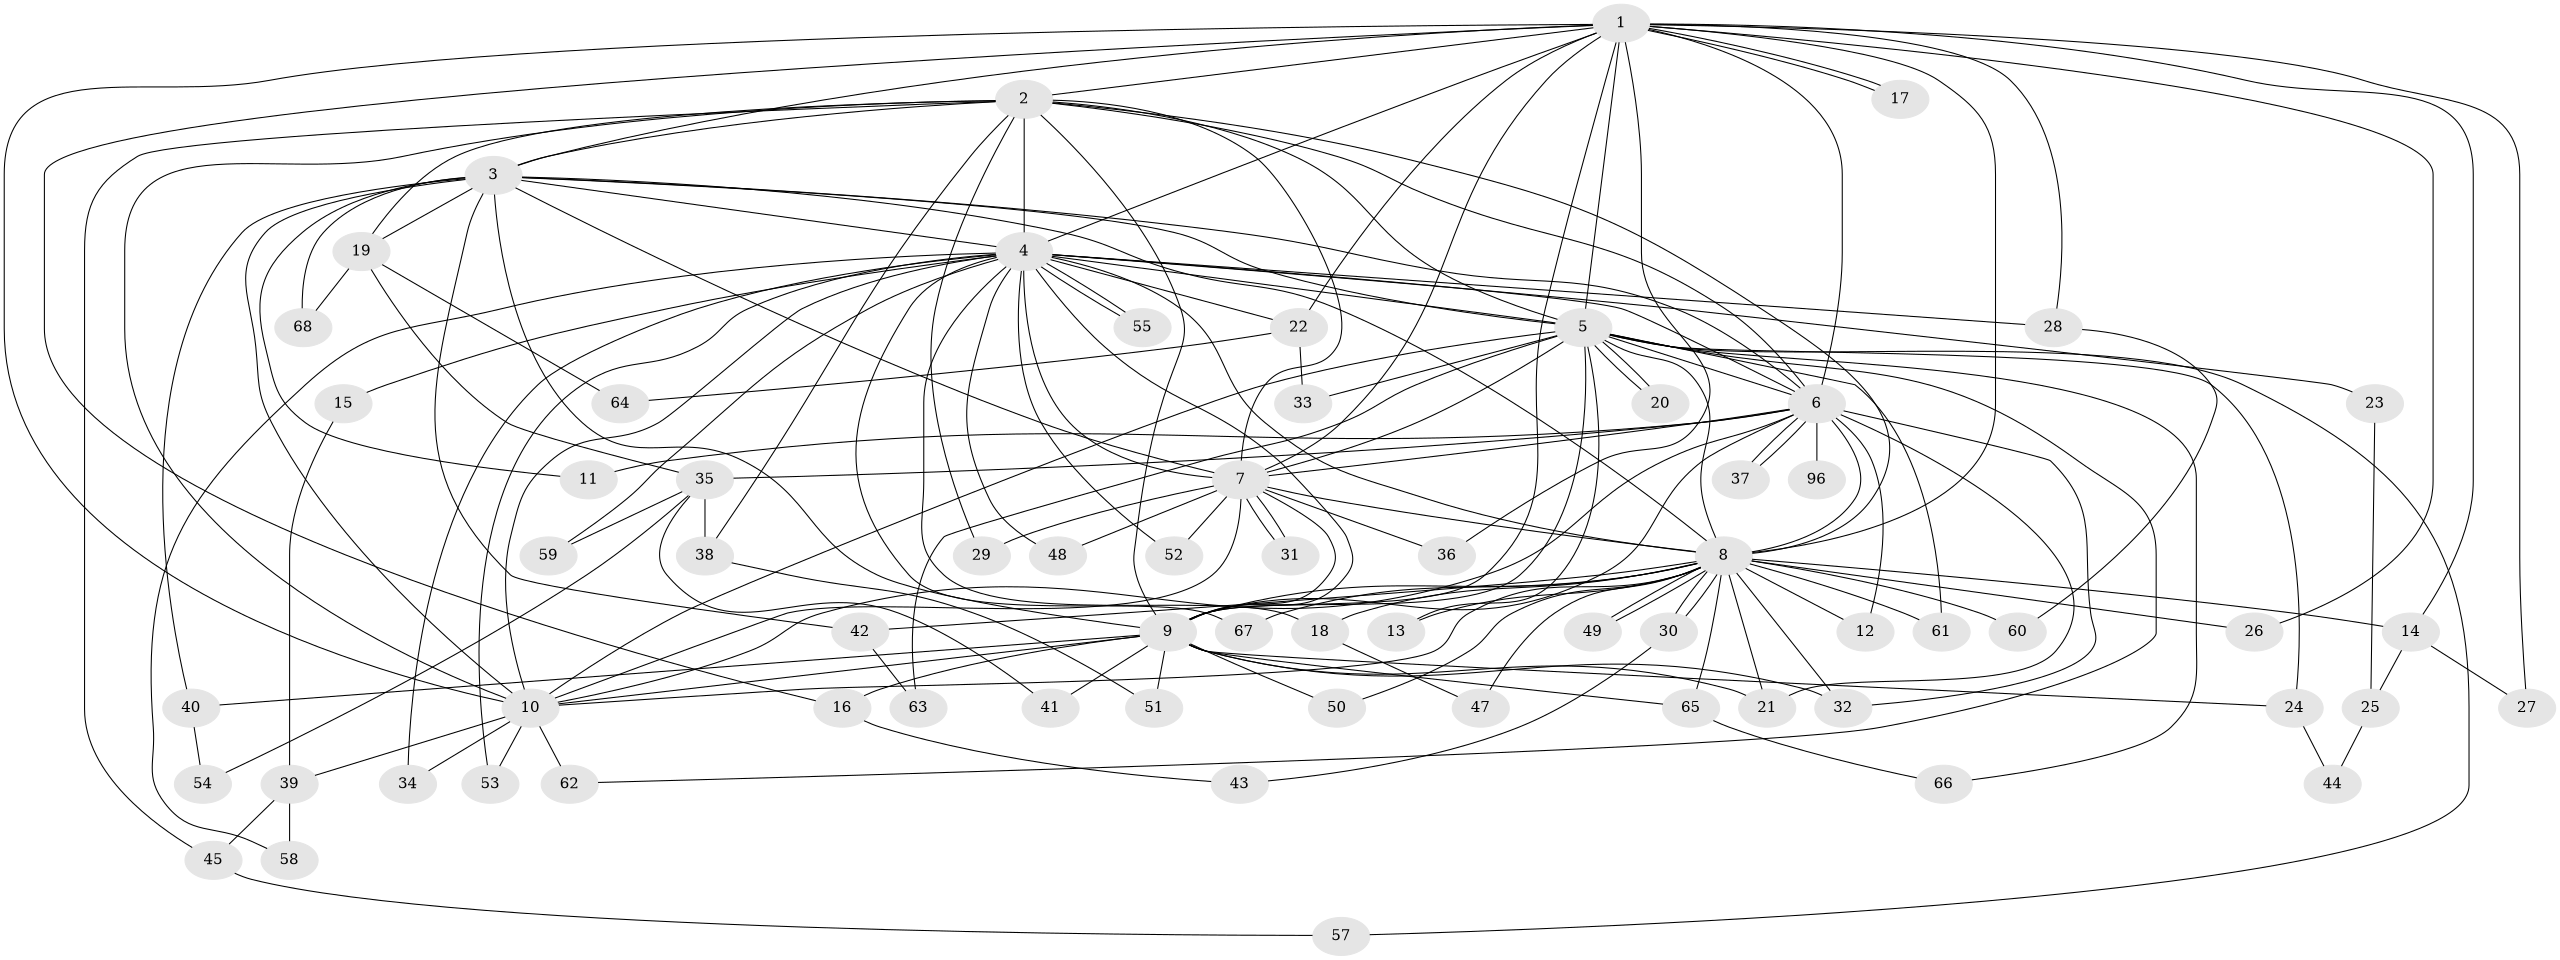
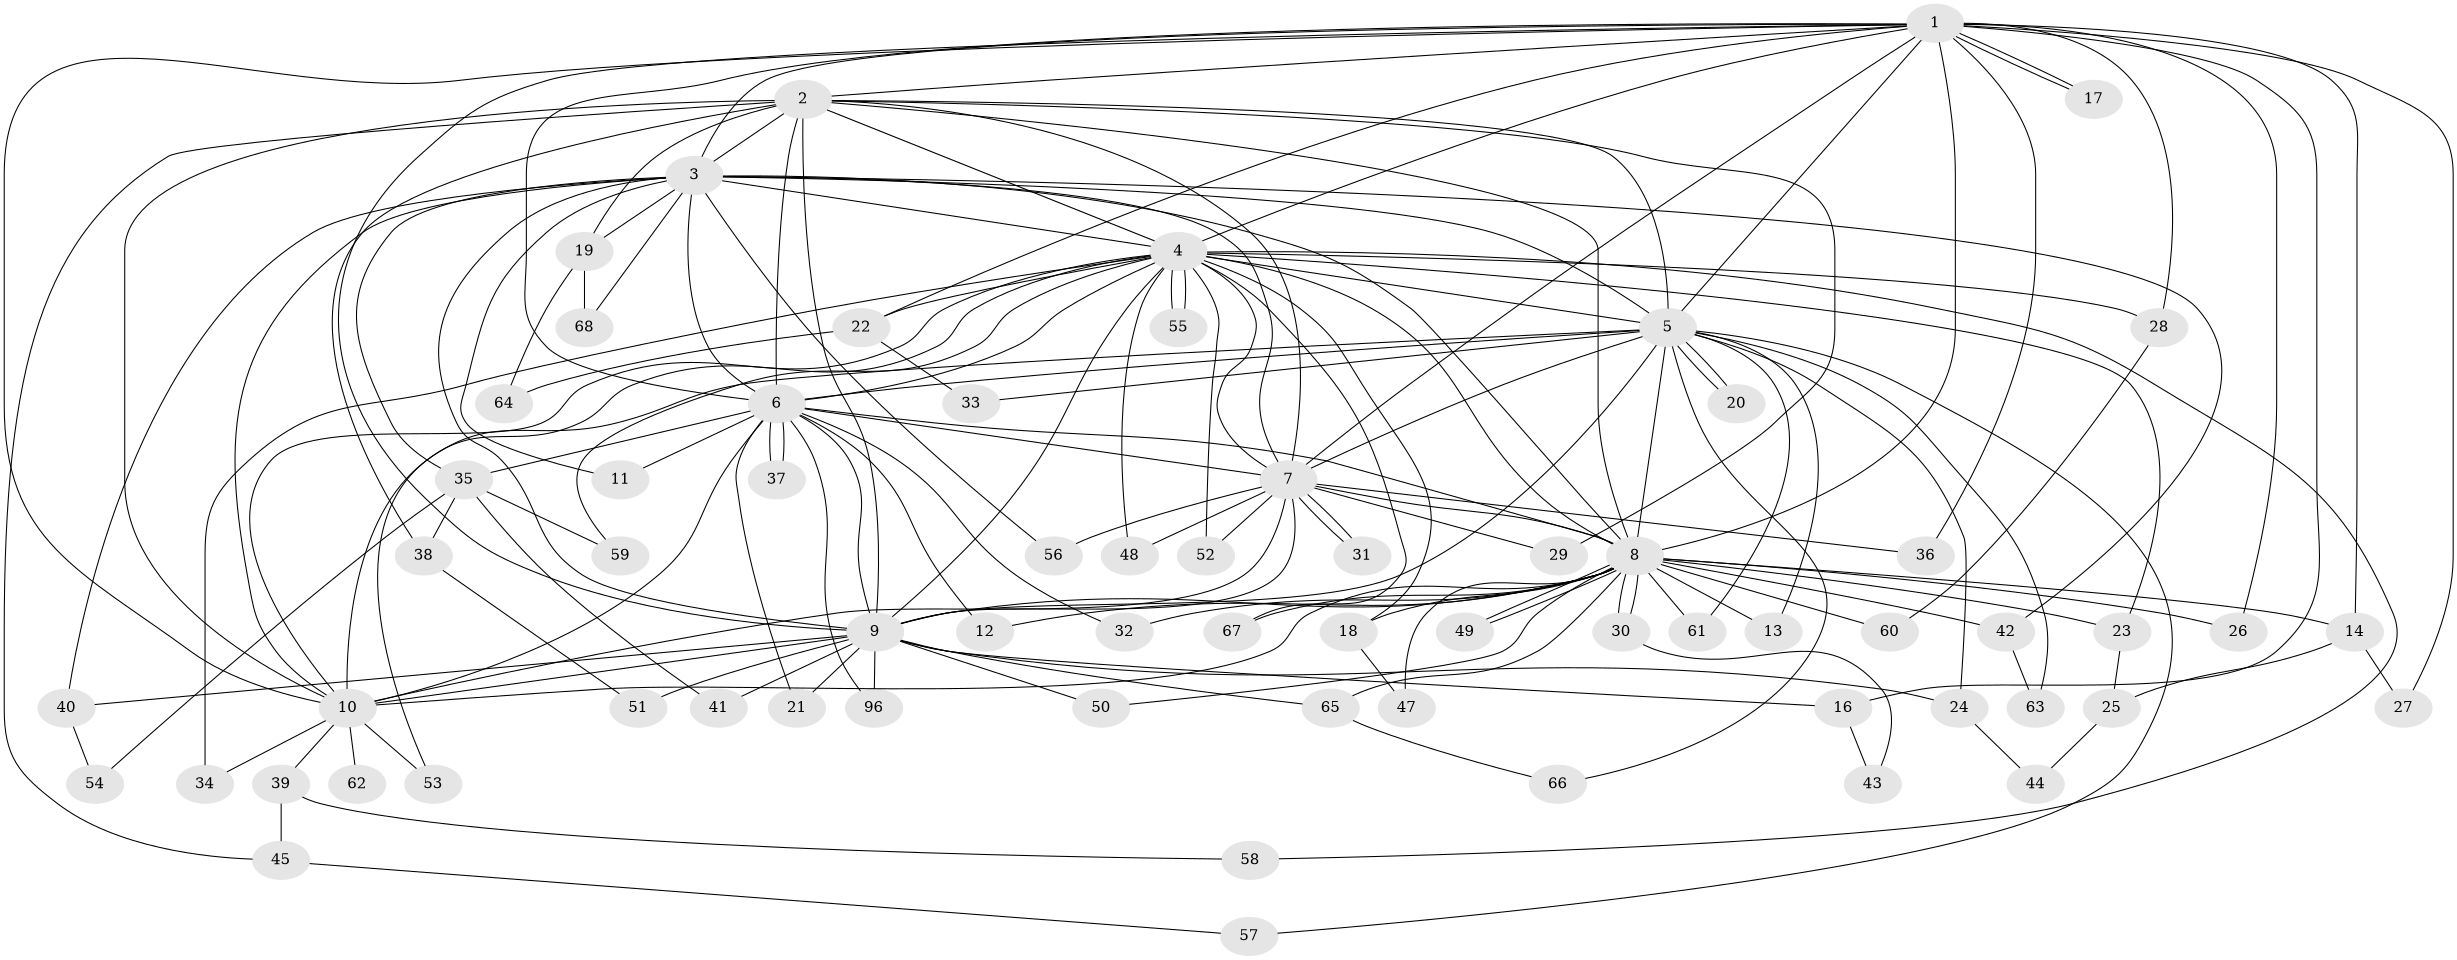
(344, 404) -> none
(496, 415) -> (395, 229)
none -> (1054, 556)
(1746, 632) -> (1880, 587)
(1649, 665) -> (875, 670)
(1736, 740) -> none
